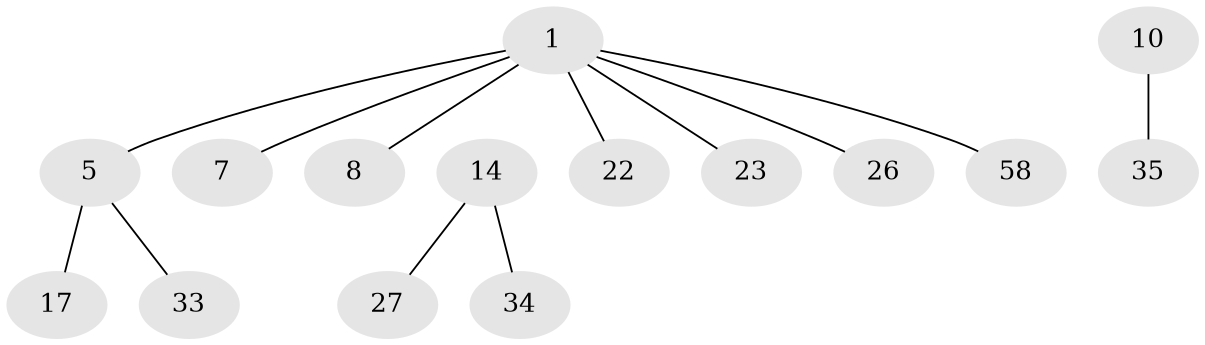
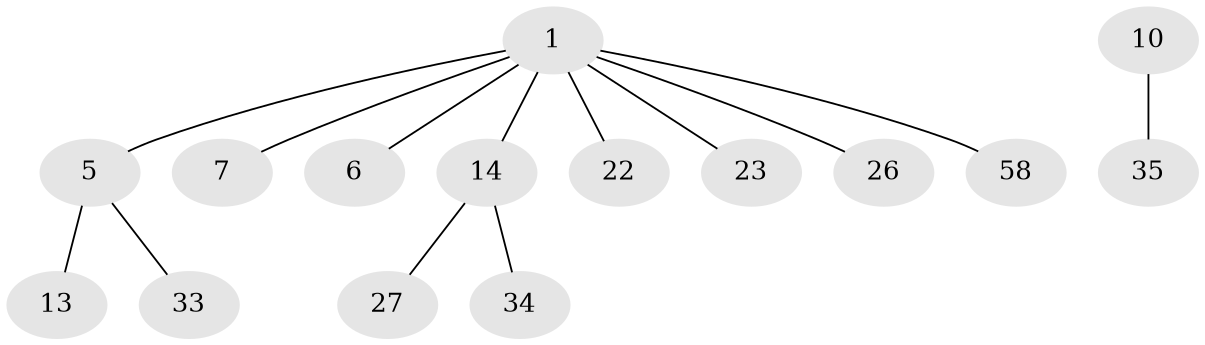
none -> (520, 107)
(355, 173) -> (355, 173)
(57, 305) -> (57, 305)
